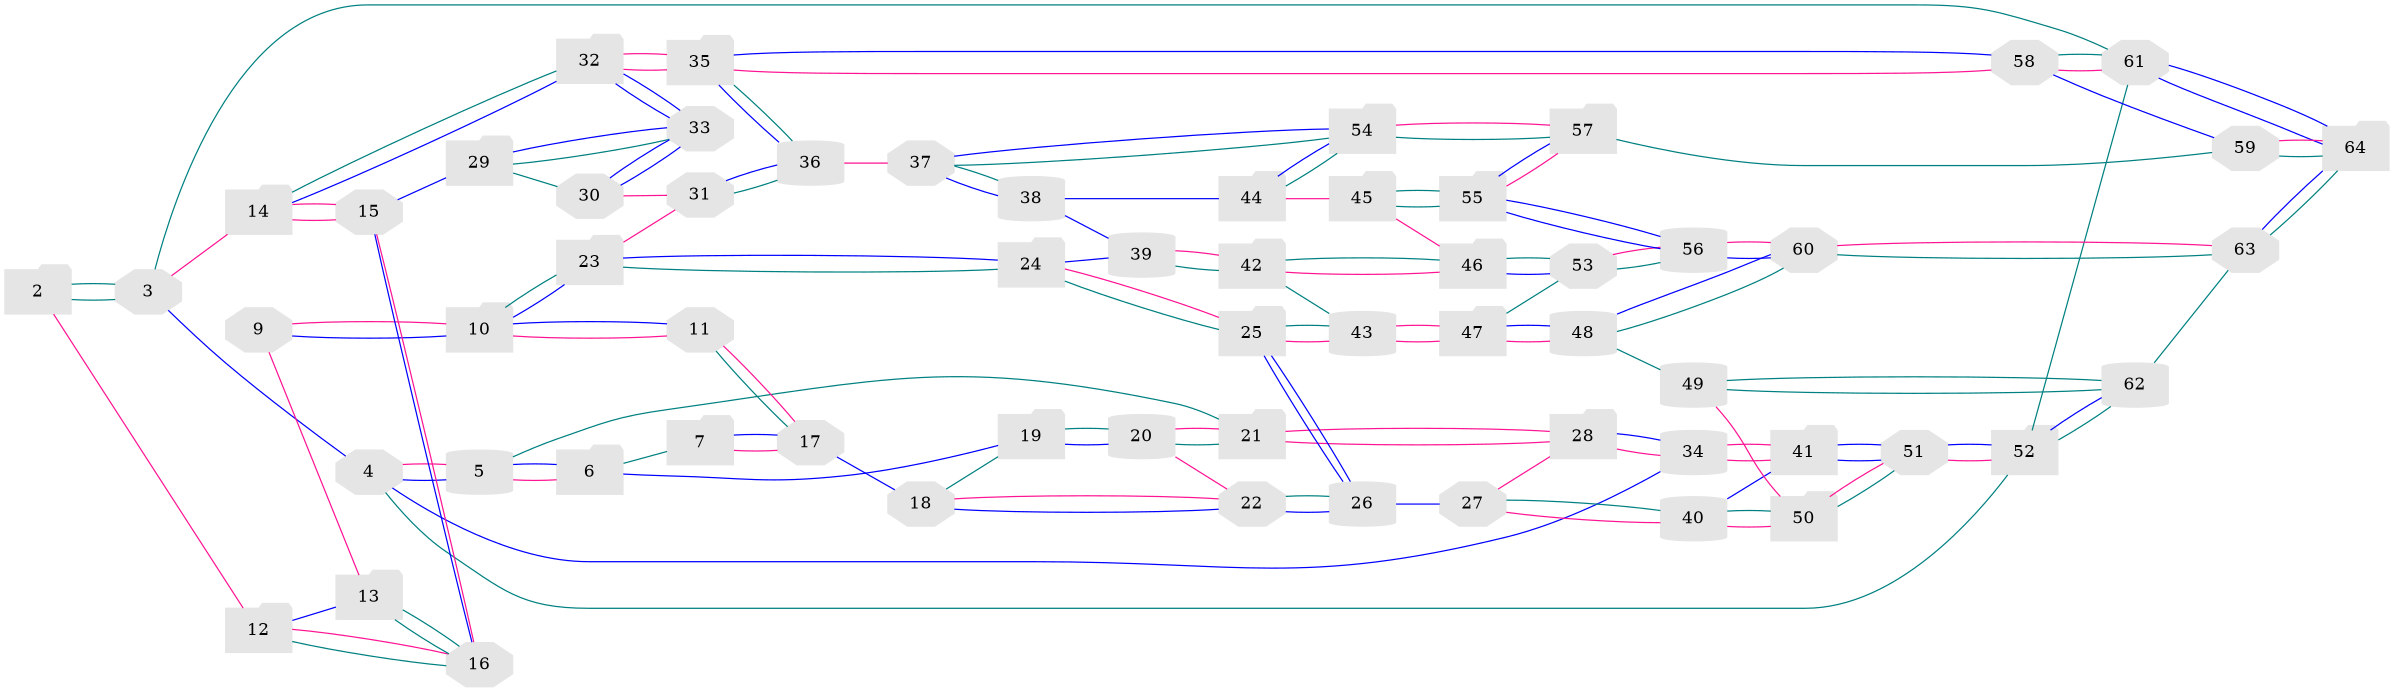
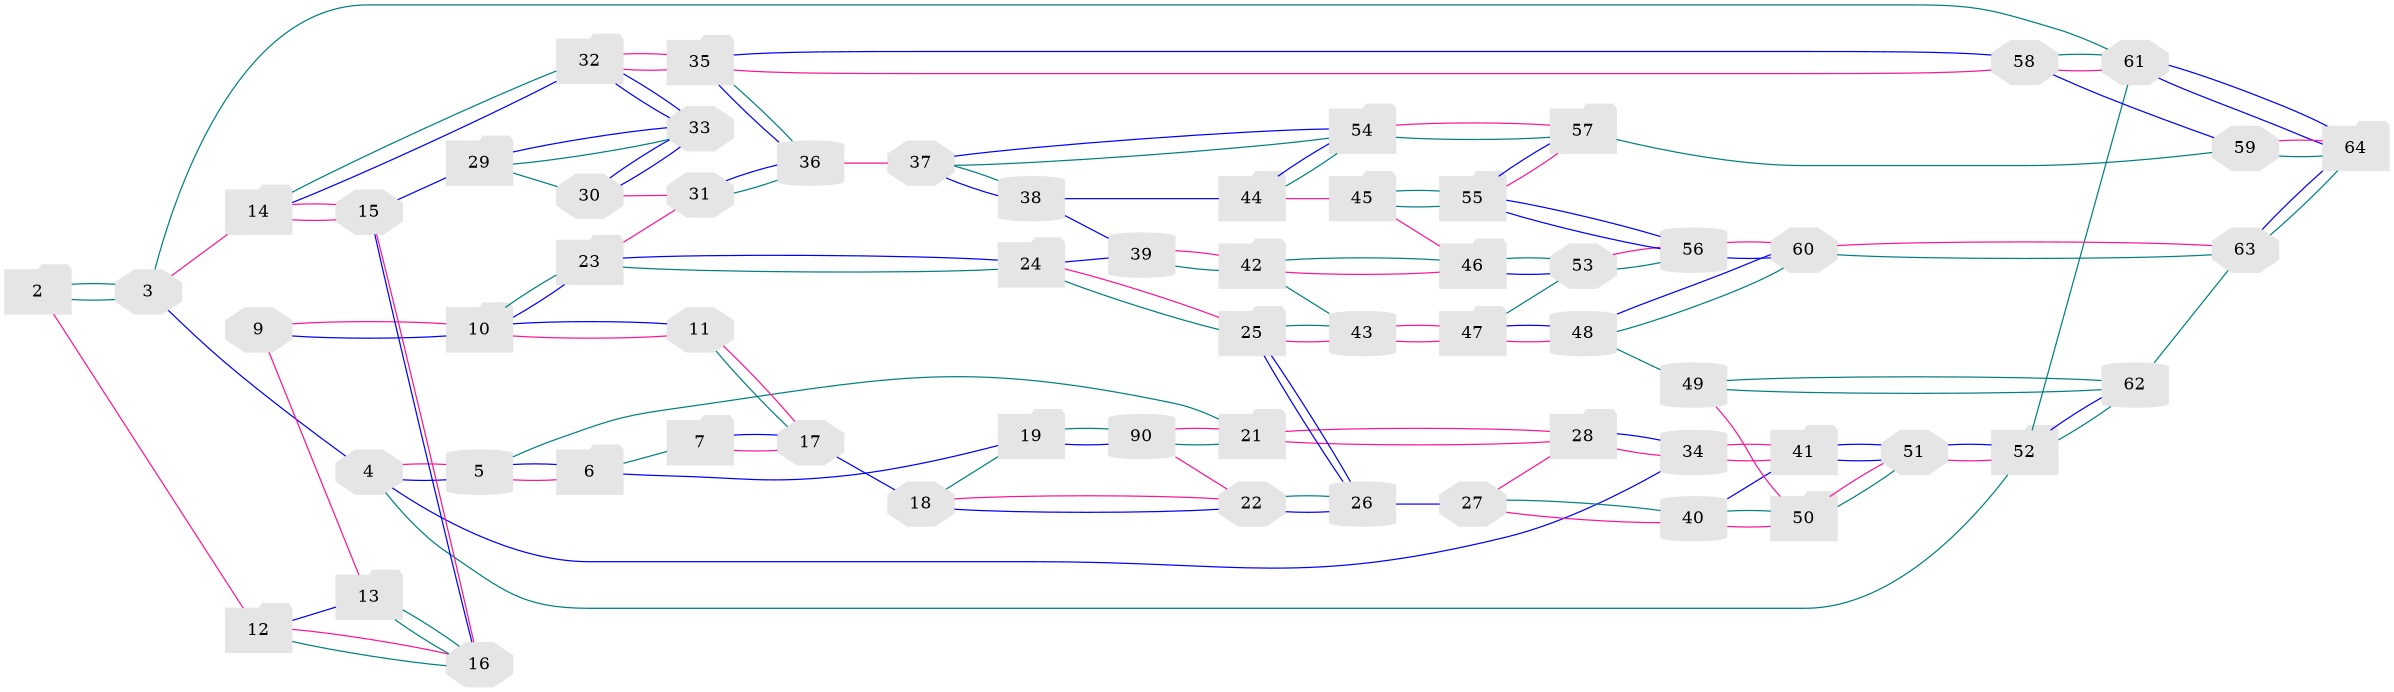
(1142, 437) -> (1142, 437)
